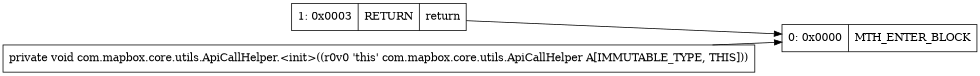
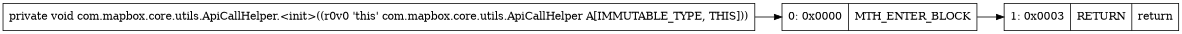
(620, 27) -> (987, 17)
